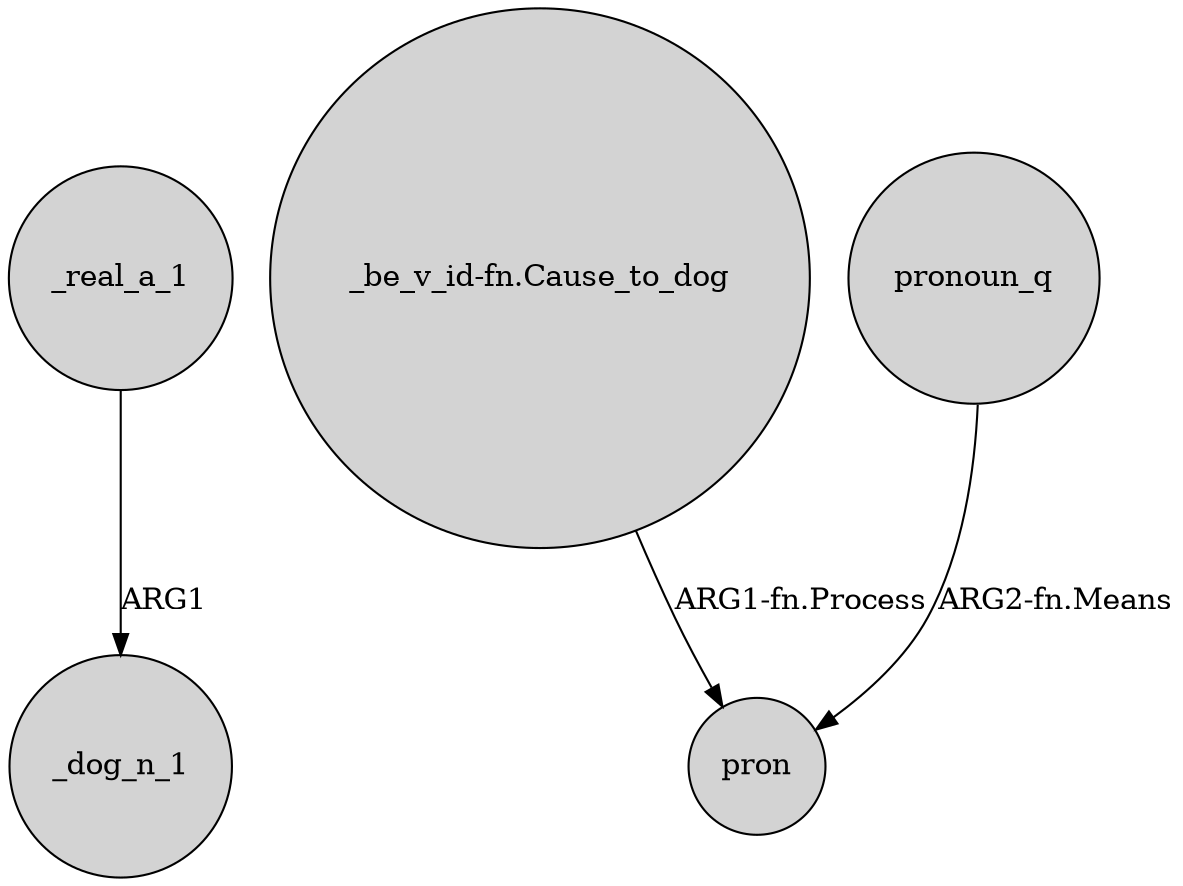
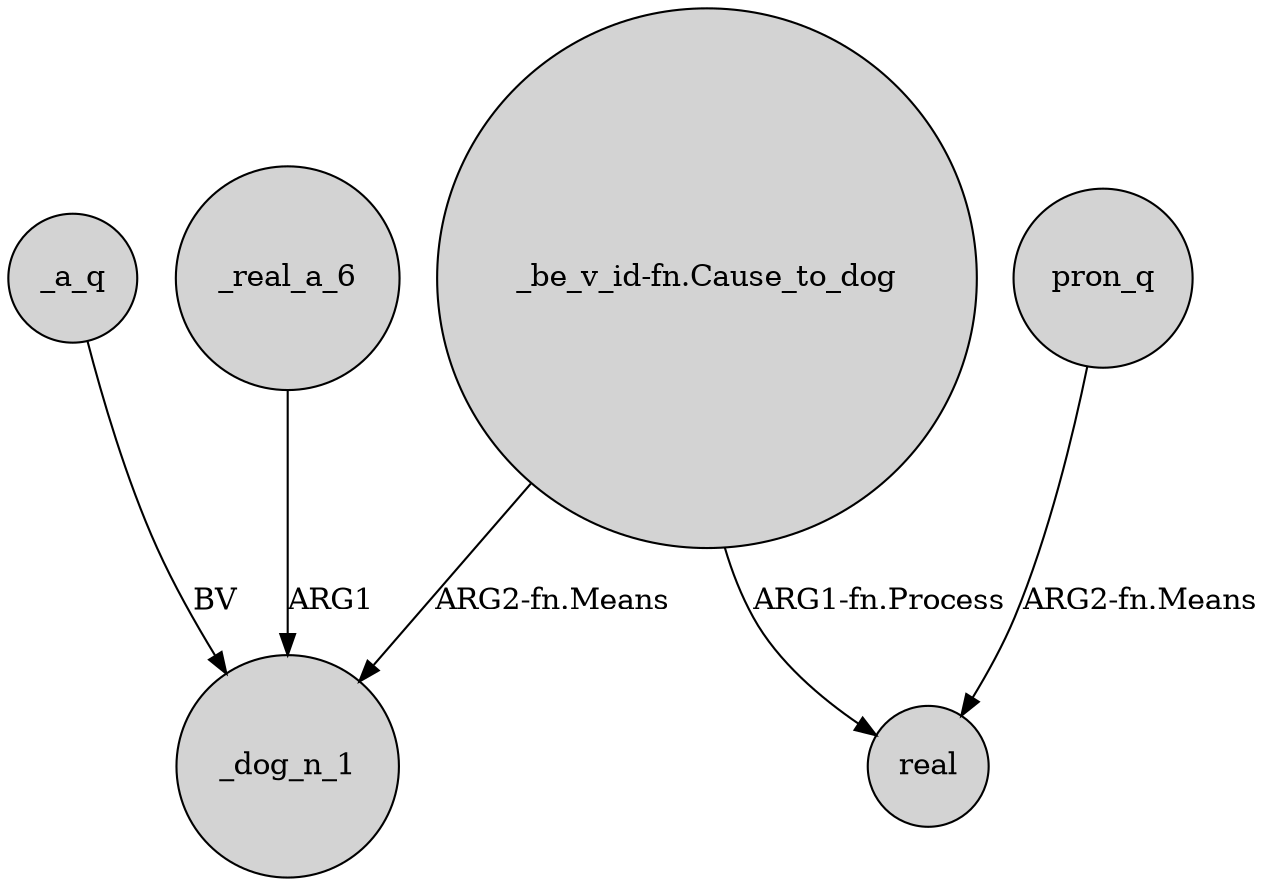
none -> (73, 278)
(121, 278) -> (288, 278)
(974, 278) -> (1103, 278)
none -> (452, 574)
(757, 766) -> (928, 766)
